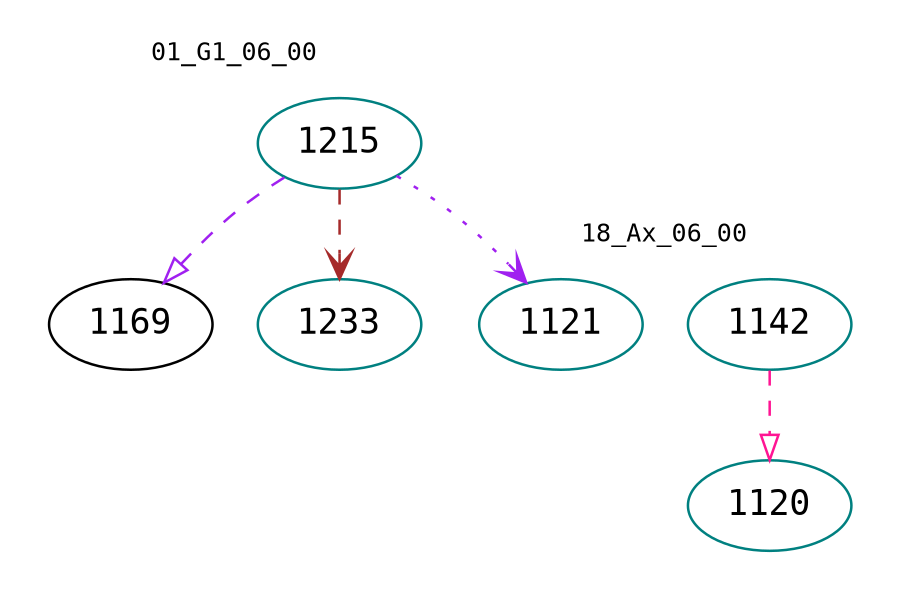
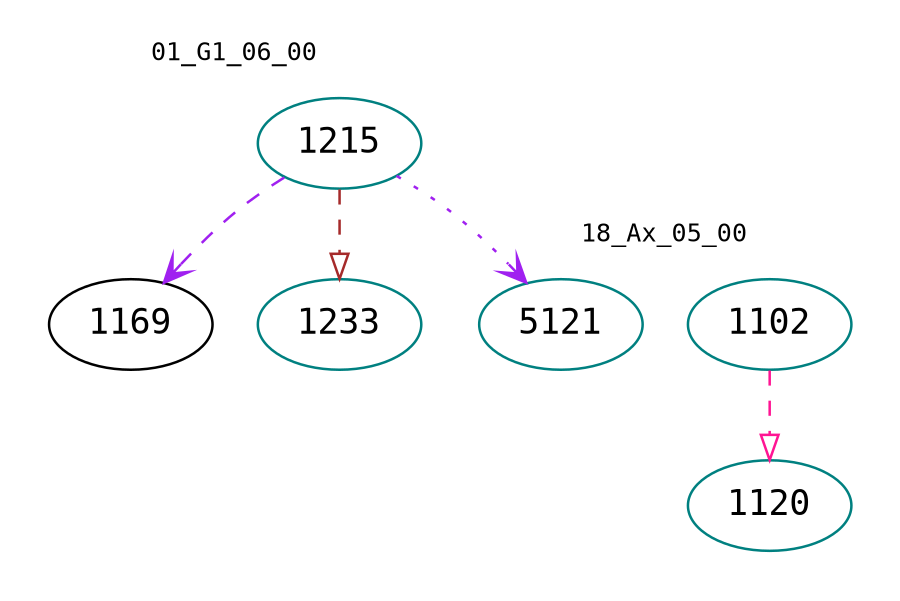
(230, 217) -> (230, 217)
(340, 222) -> (340, 222)
(665, 235) -> (665, 235)
(561, 324) -> (561, 324)
(770, 324) -> (770, 324)
